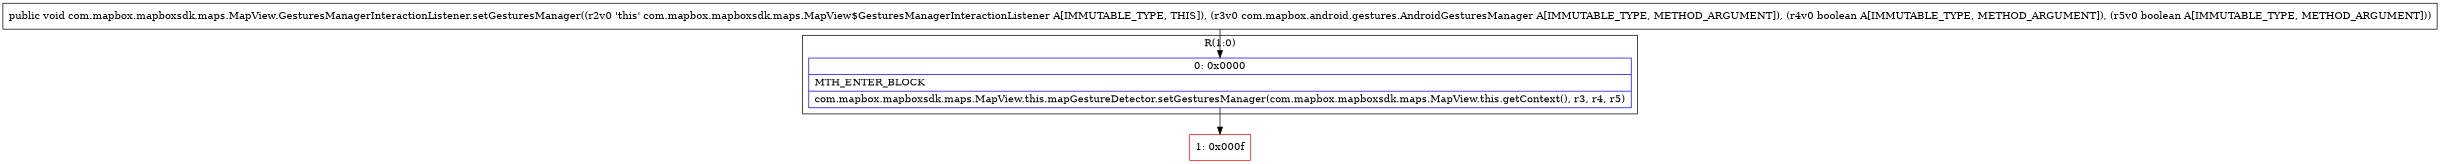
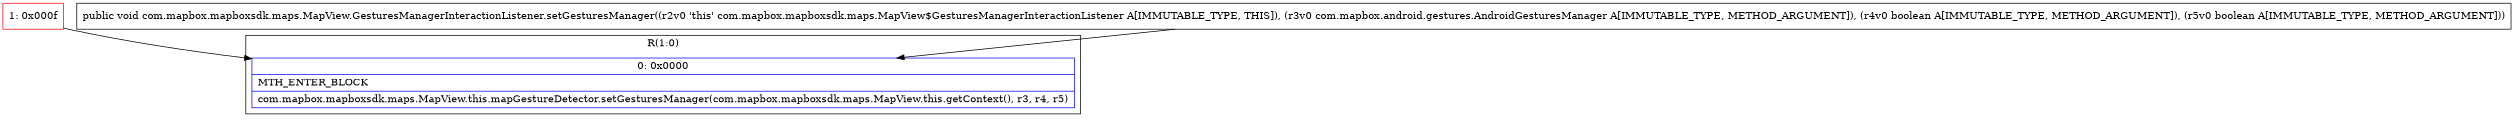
(1220, 118) -> (154, 45)
